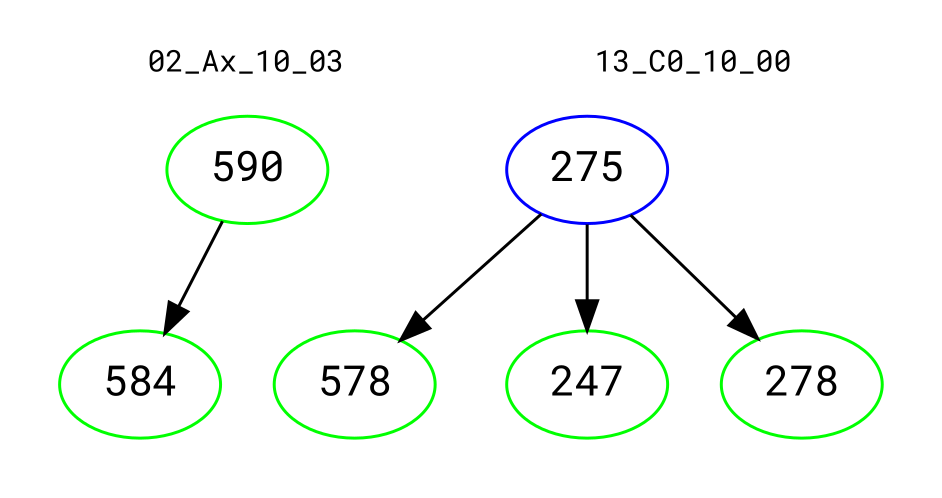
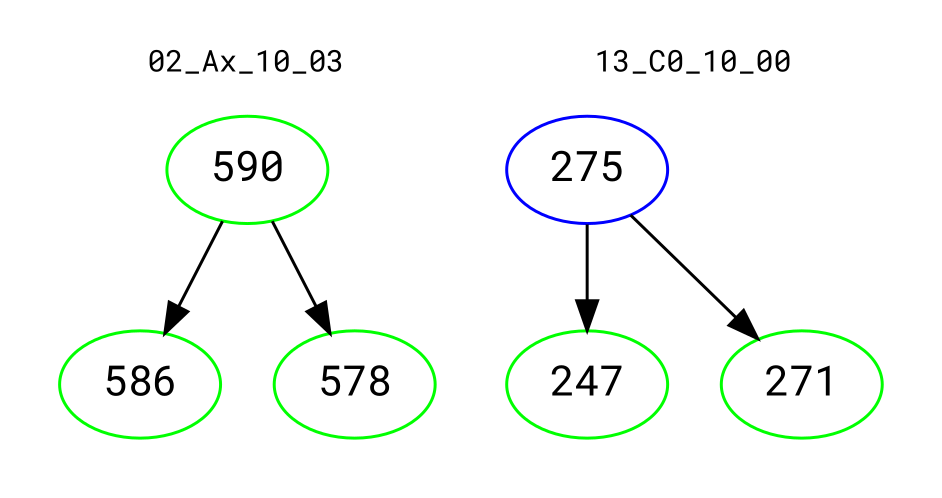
(503, 249) -> (294, 264)
(140, 384) -> (140, 384)
(802, 384) -> (802, 384)
